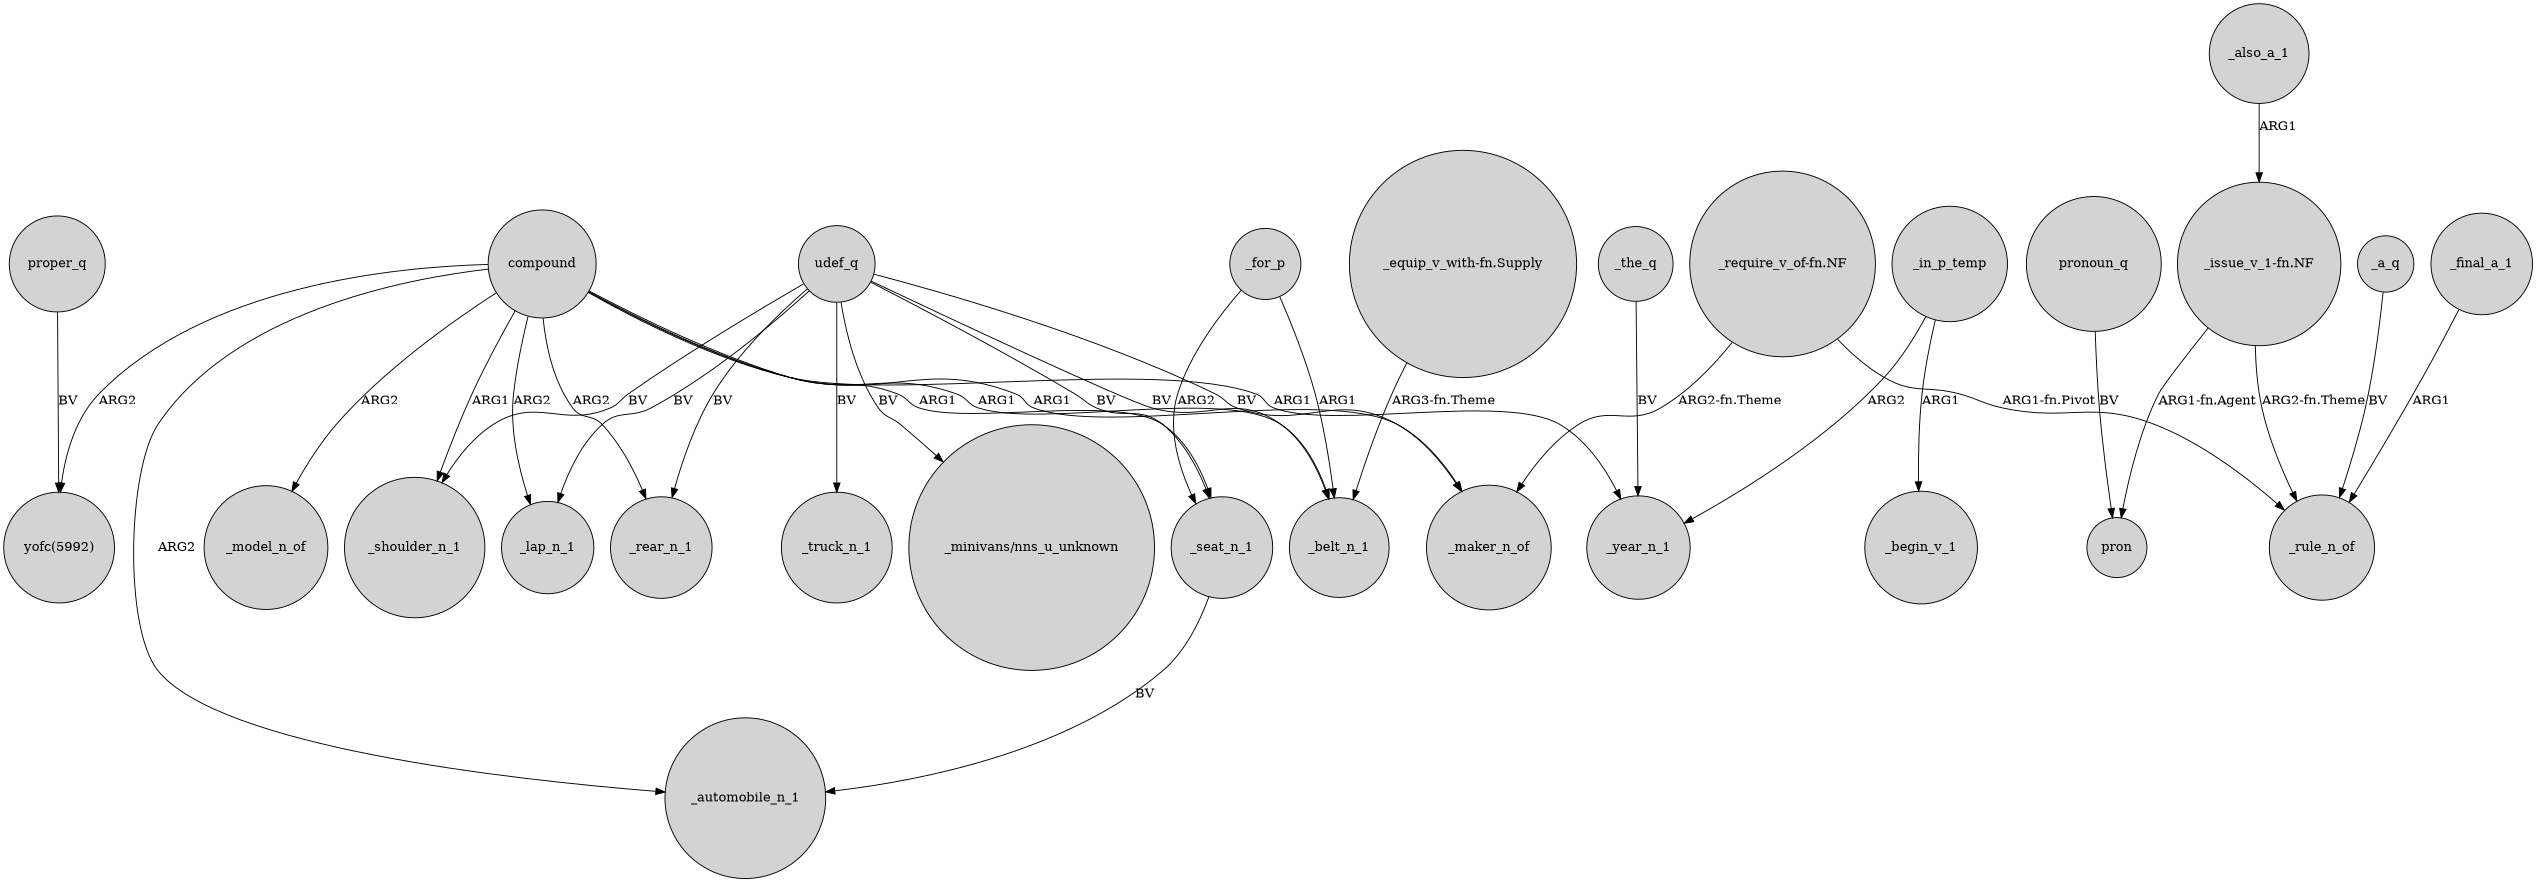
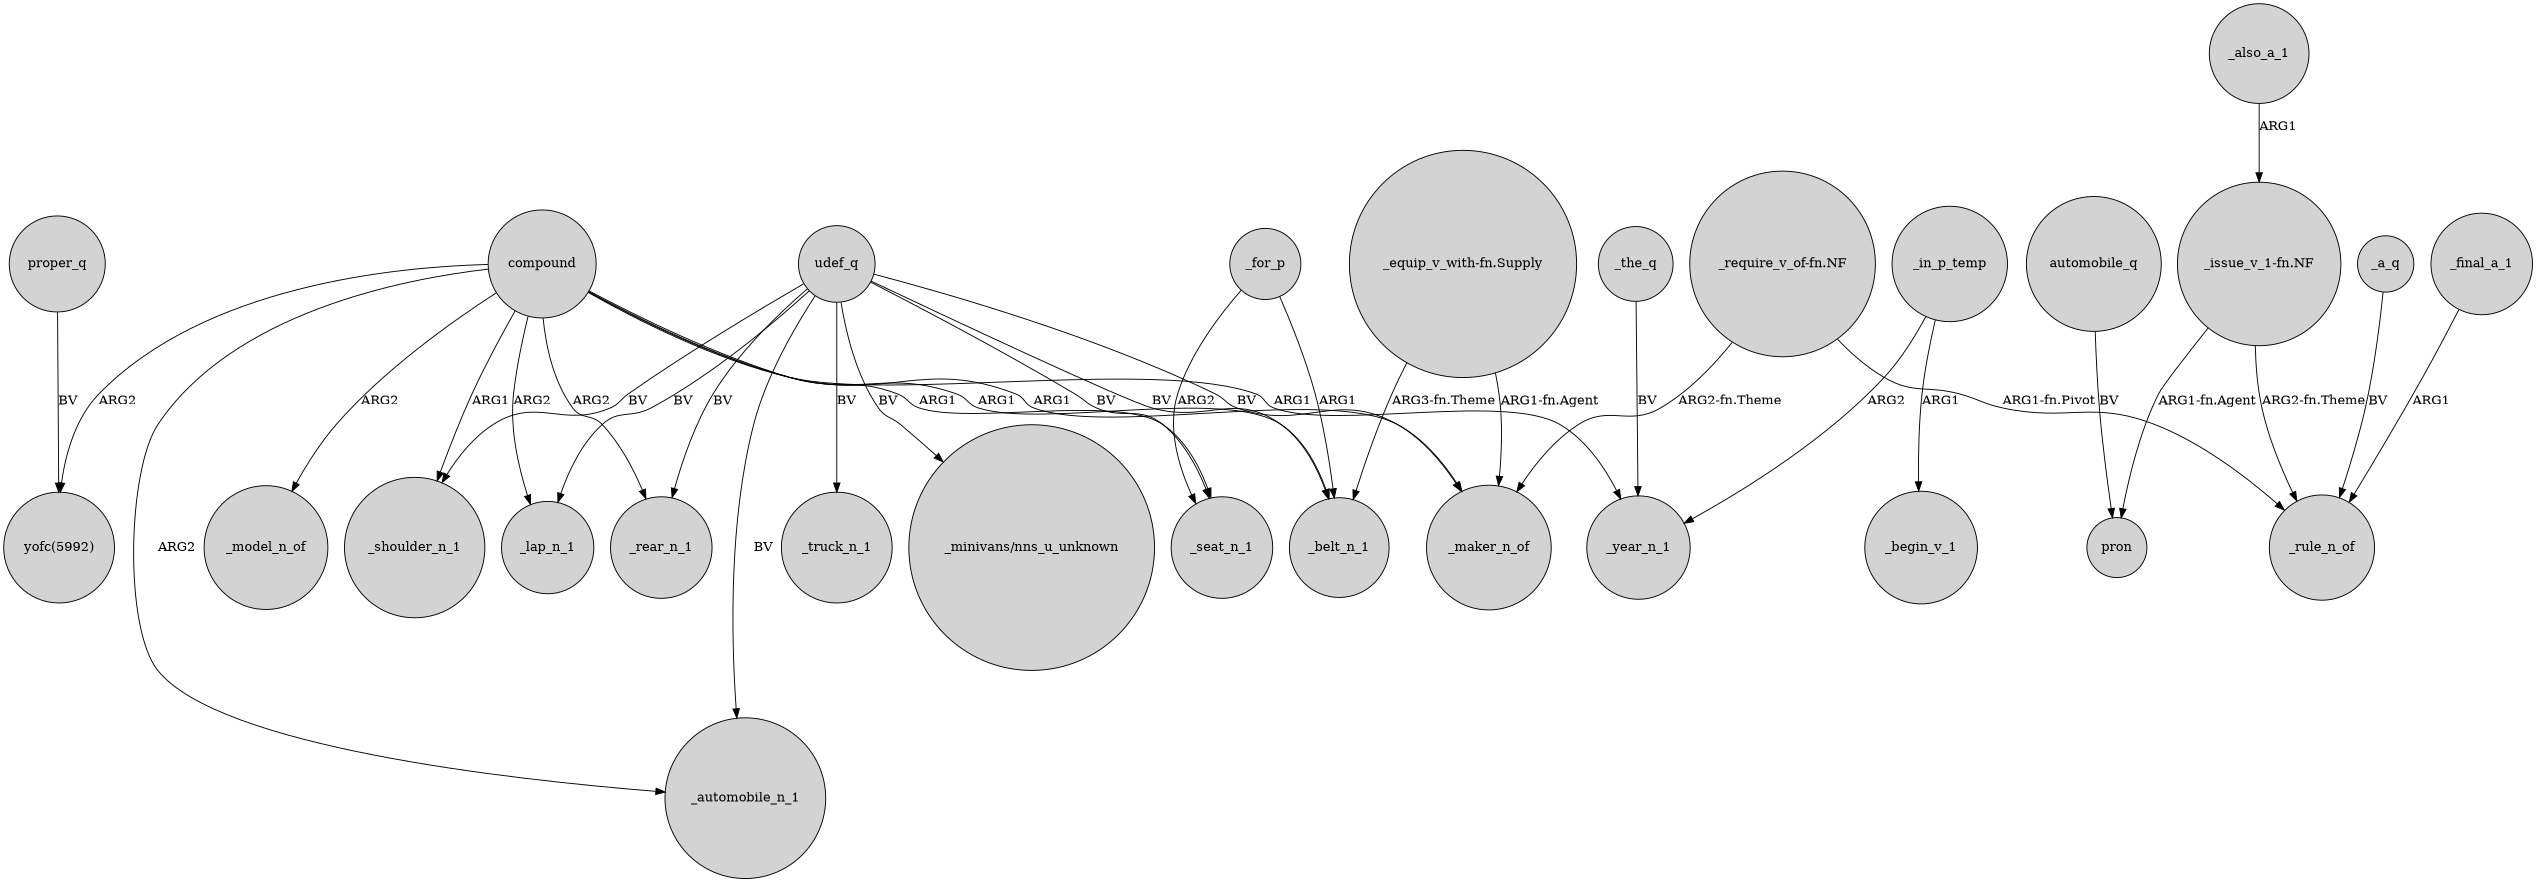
(2094, 264) -> (2094, 264)
none -> (1501, 424)
(1049, 738) -> (740, 495)
